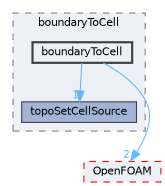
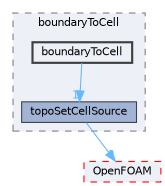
(138, 90) -> (98, 138)
